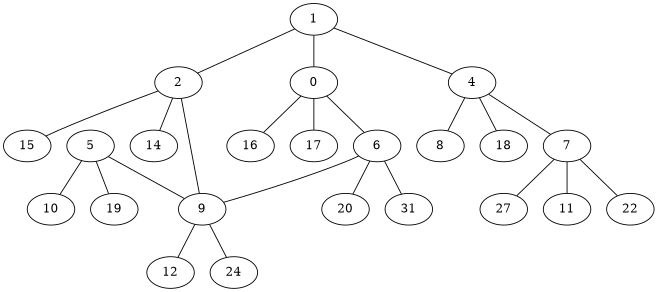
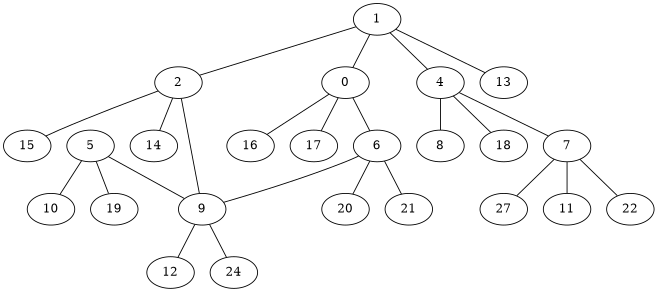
none -> (504, 83)
(409, 209) -> (409, 209)
